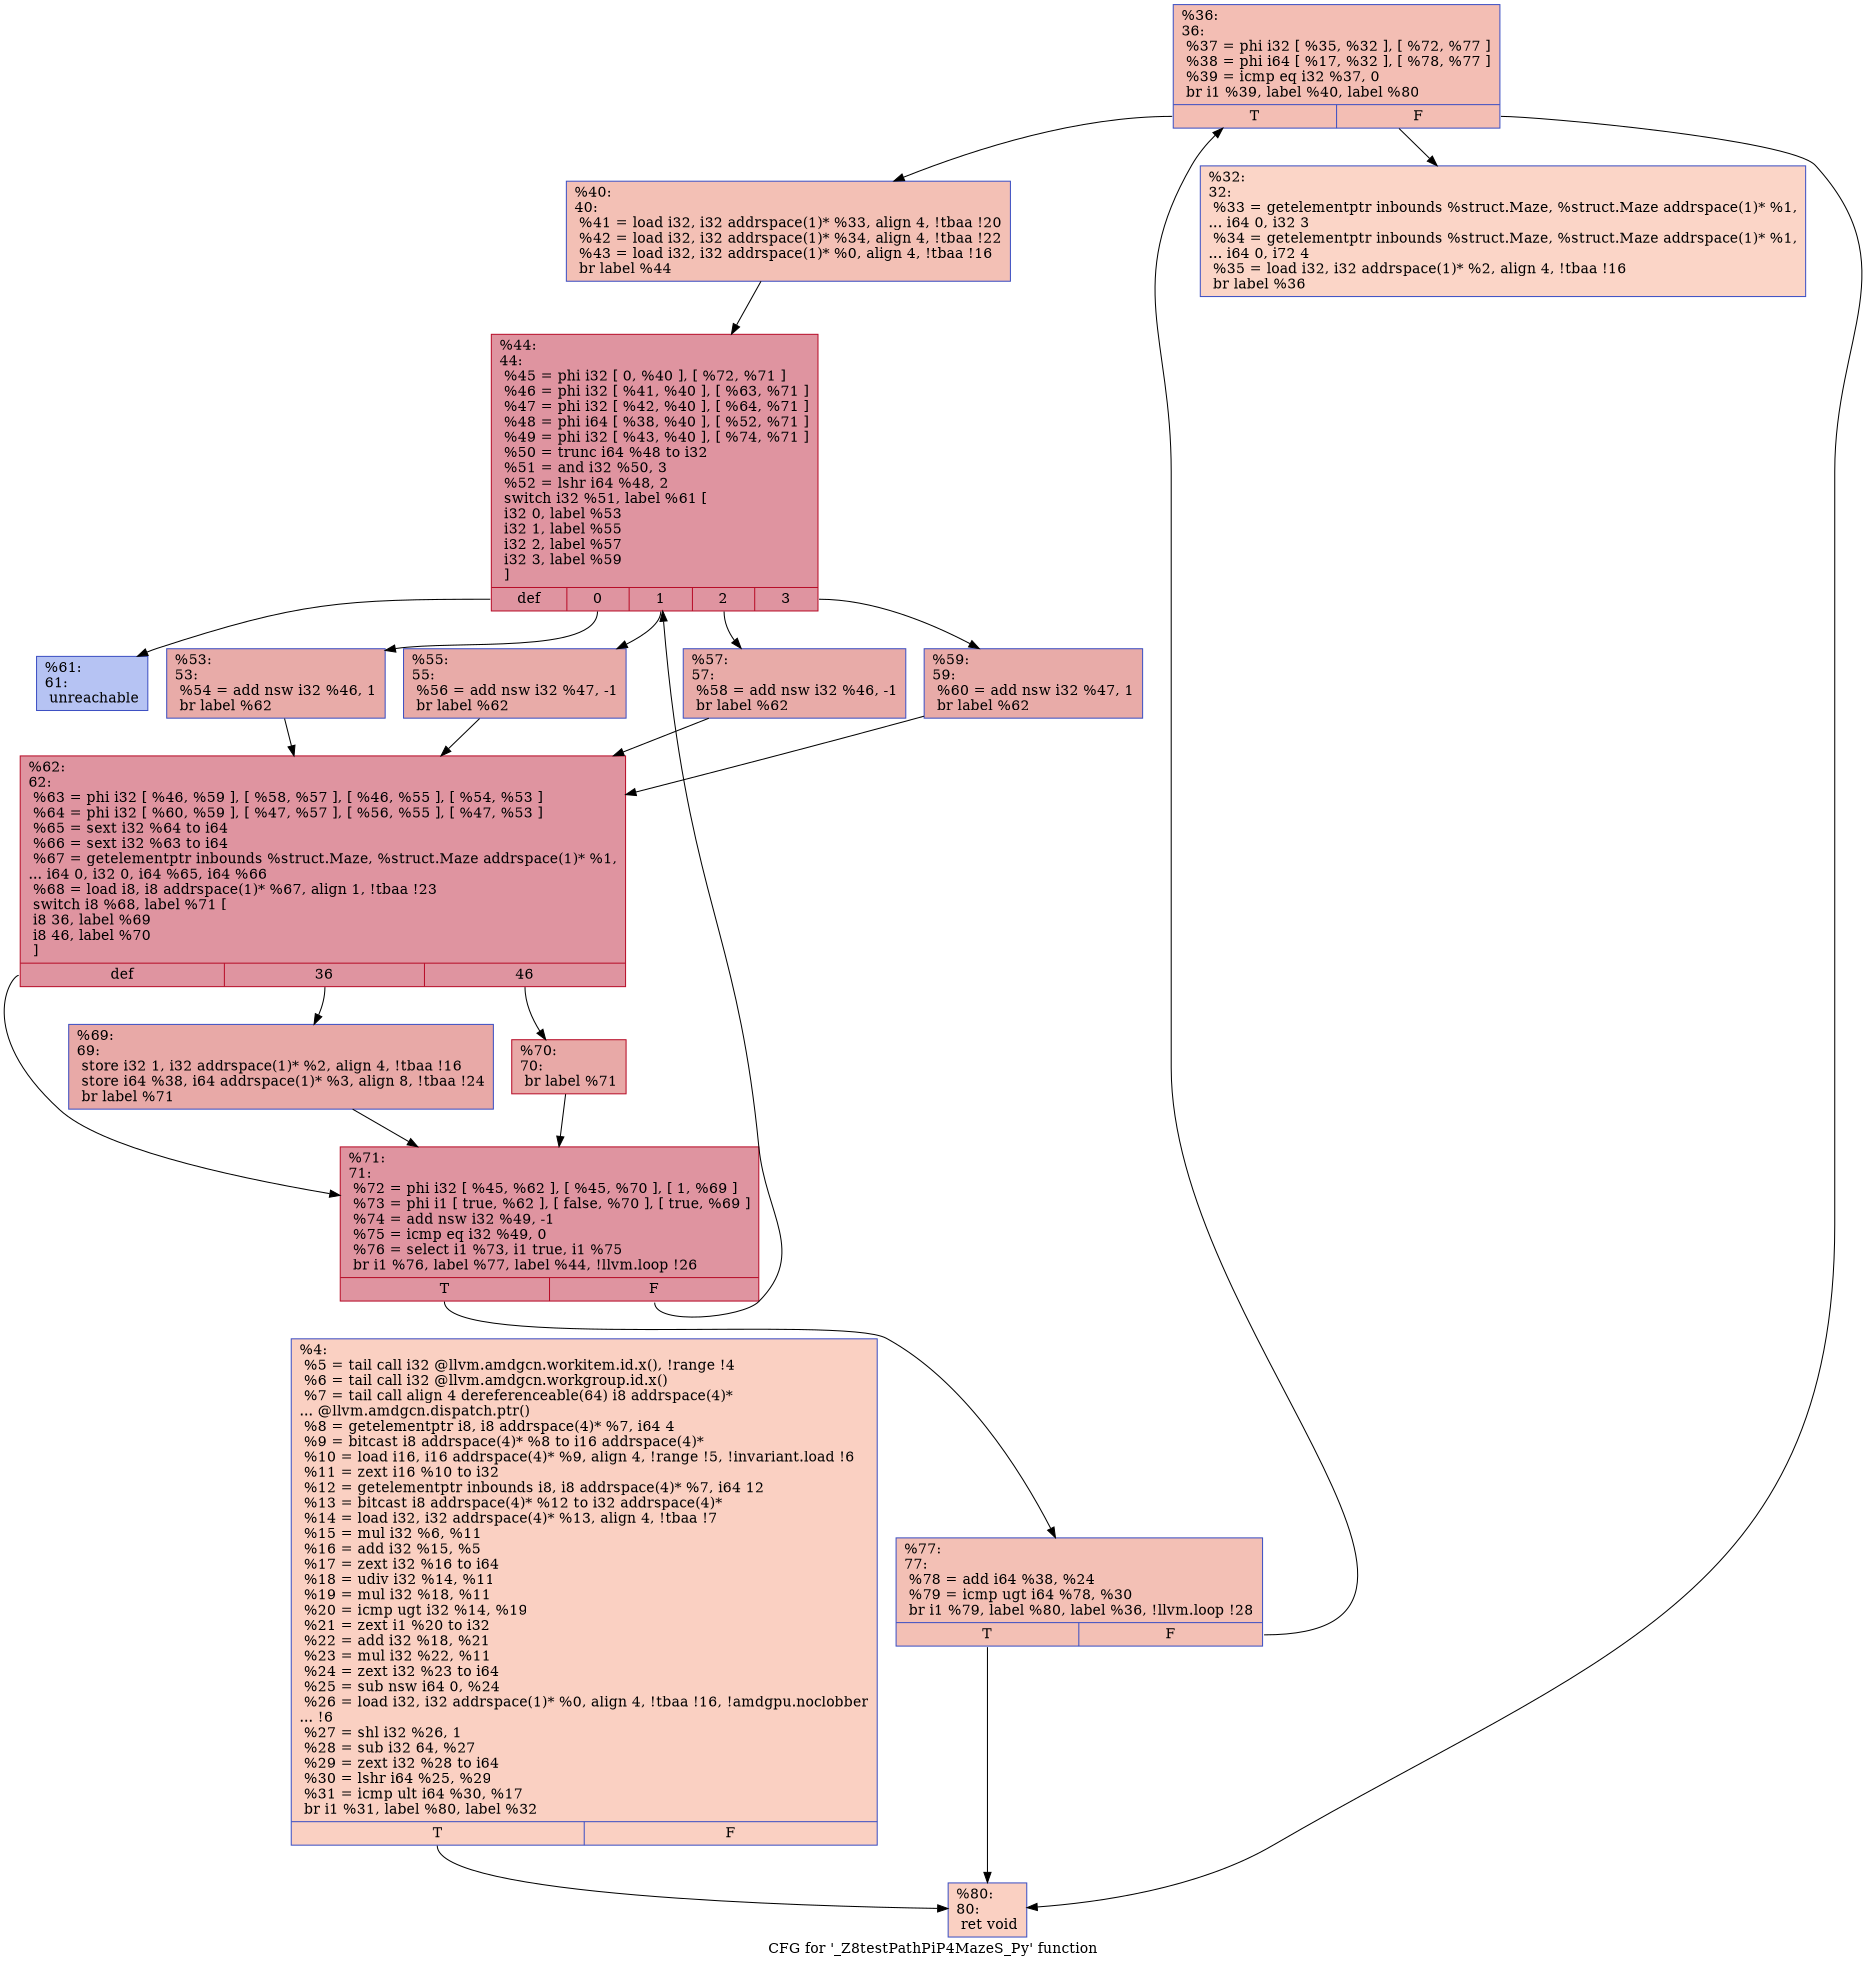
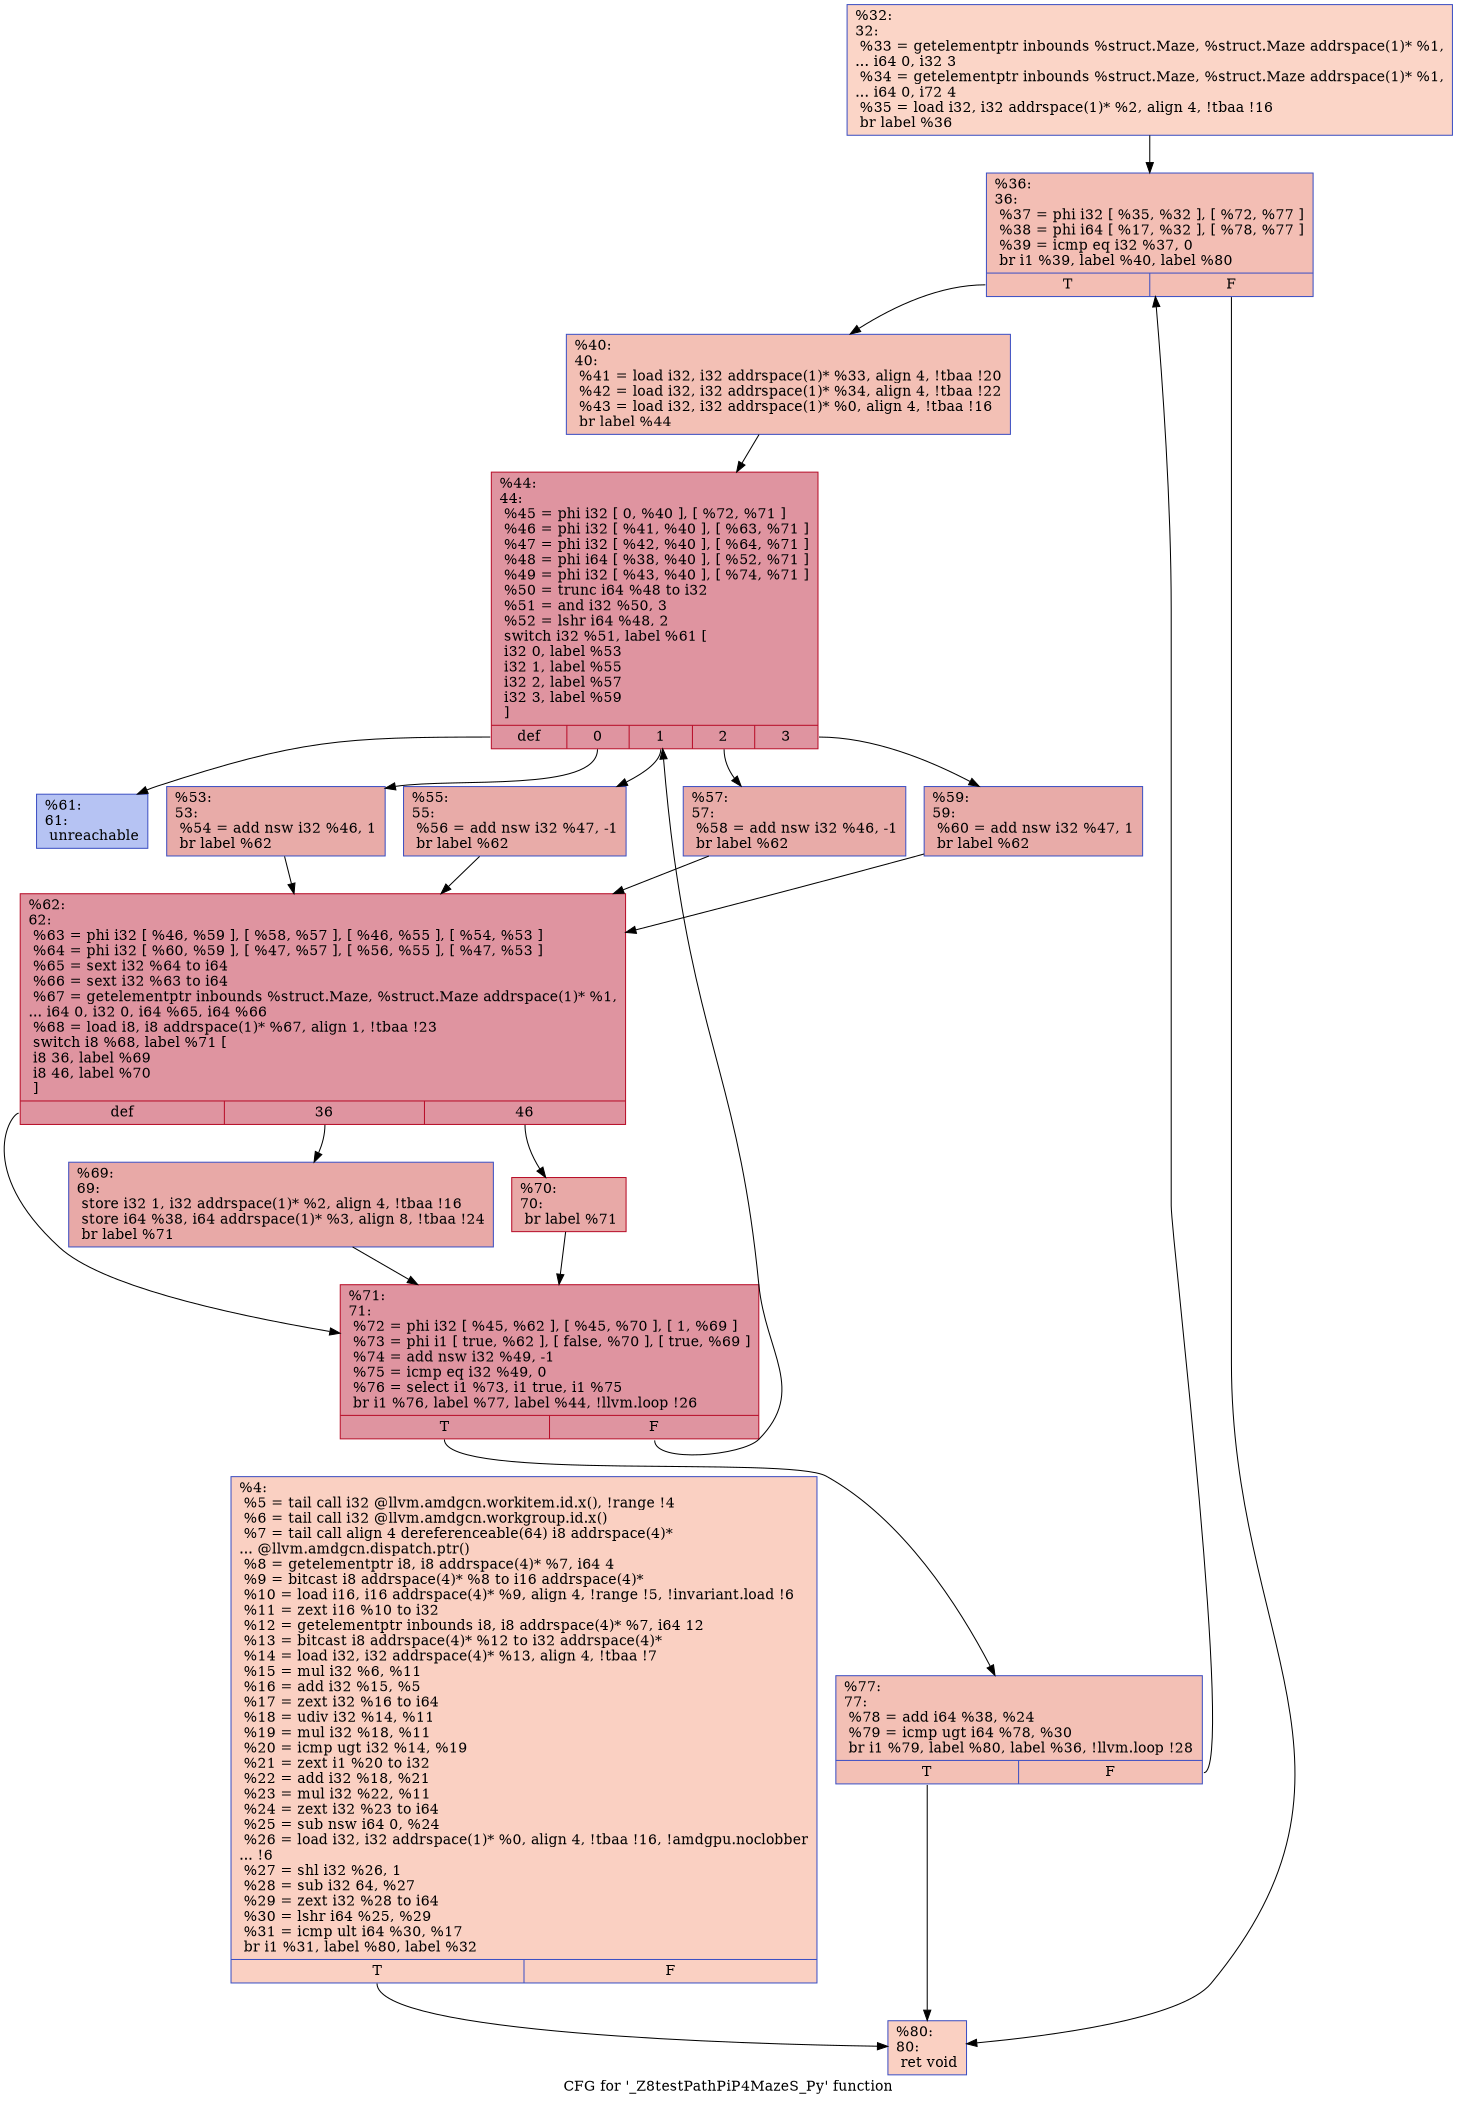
(1414, 143) -> (1150, 149)
